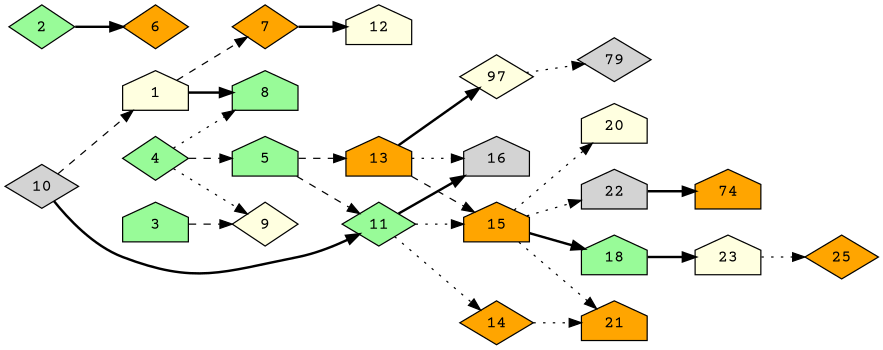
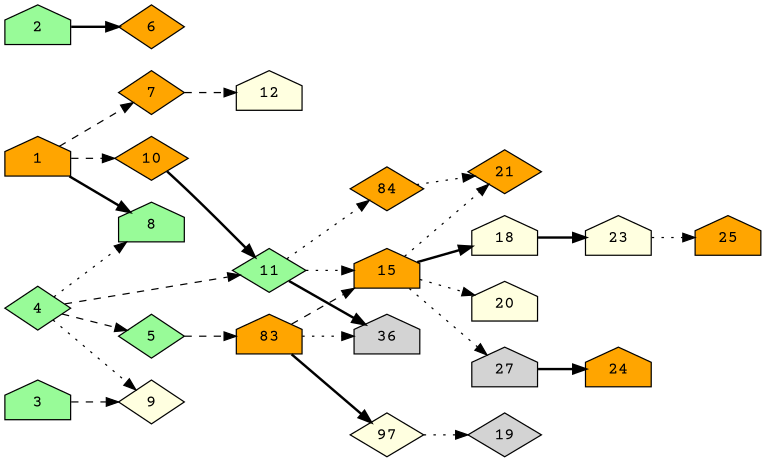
(42, 27) -> (38, 27)
(316, 27) -> (204, 93)
(614, 60) -> (505, 435)
(155, 93) -> (38, 158)
(91, 146) -> (87, 158)
(265, 158) -> (151, 336)
(379, 158) -> (269, 336)
(497, 158) -> (387, 336)
(42, 186) -> (151, 158)
(614, 191) -> (505, 369)
(728, 191) -> (618, 369)
(323, 192) -> (146, 290)
(614, 257) -> (505, 238)
(842, 257) -> (728, 238)
(497, 323) -> (387, 189)
(614, 323) -> (505, 172)
